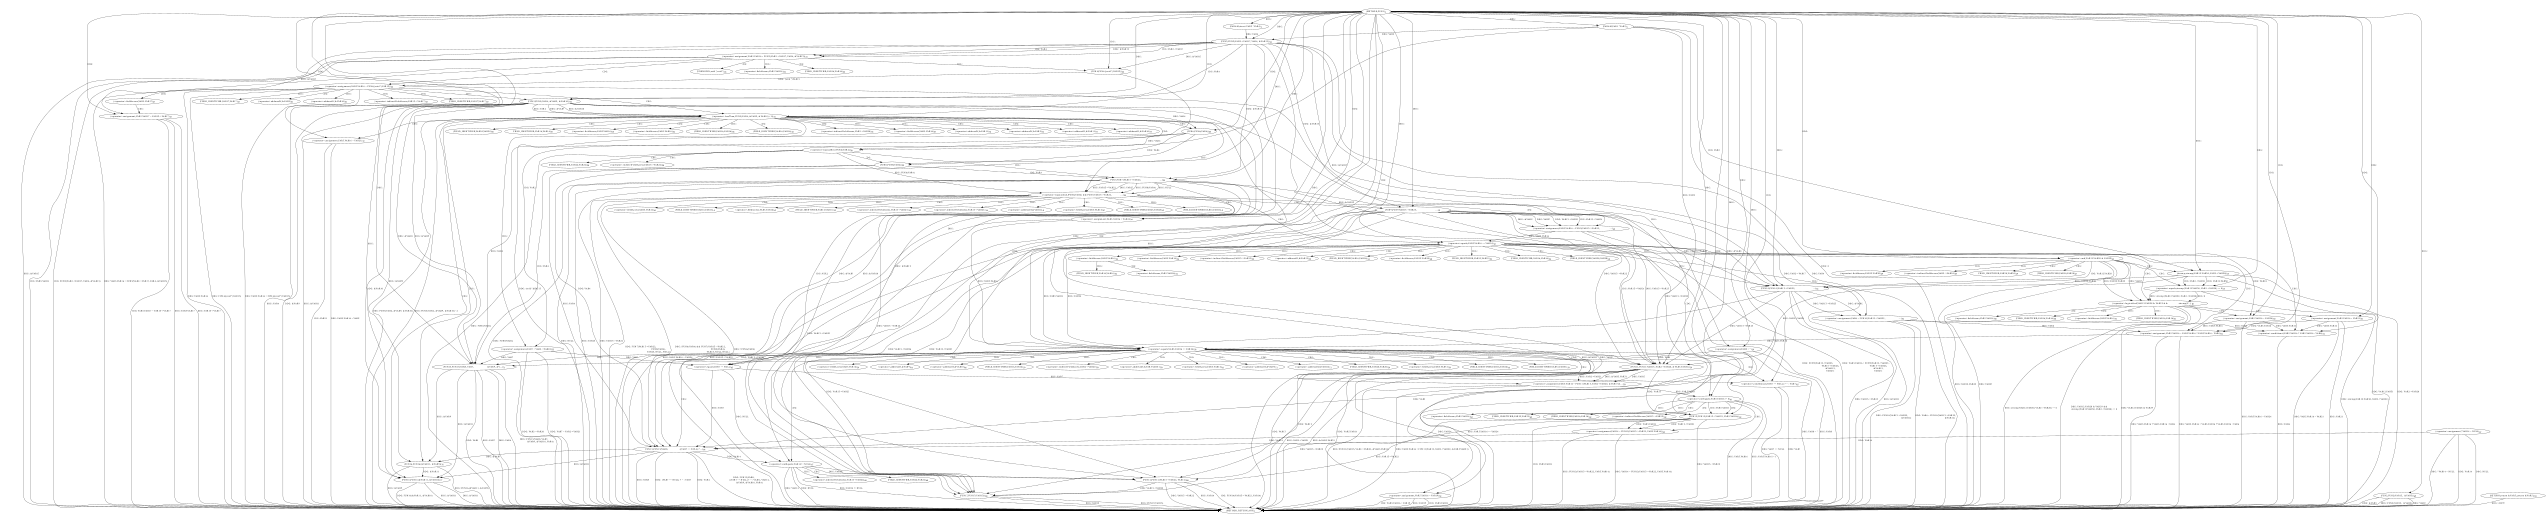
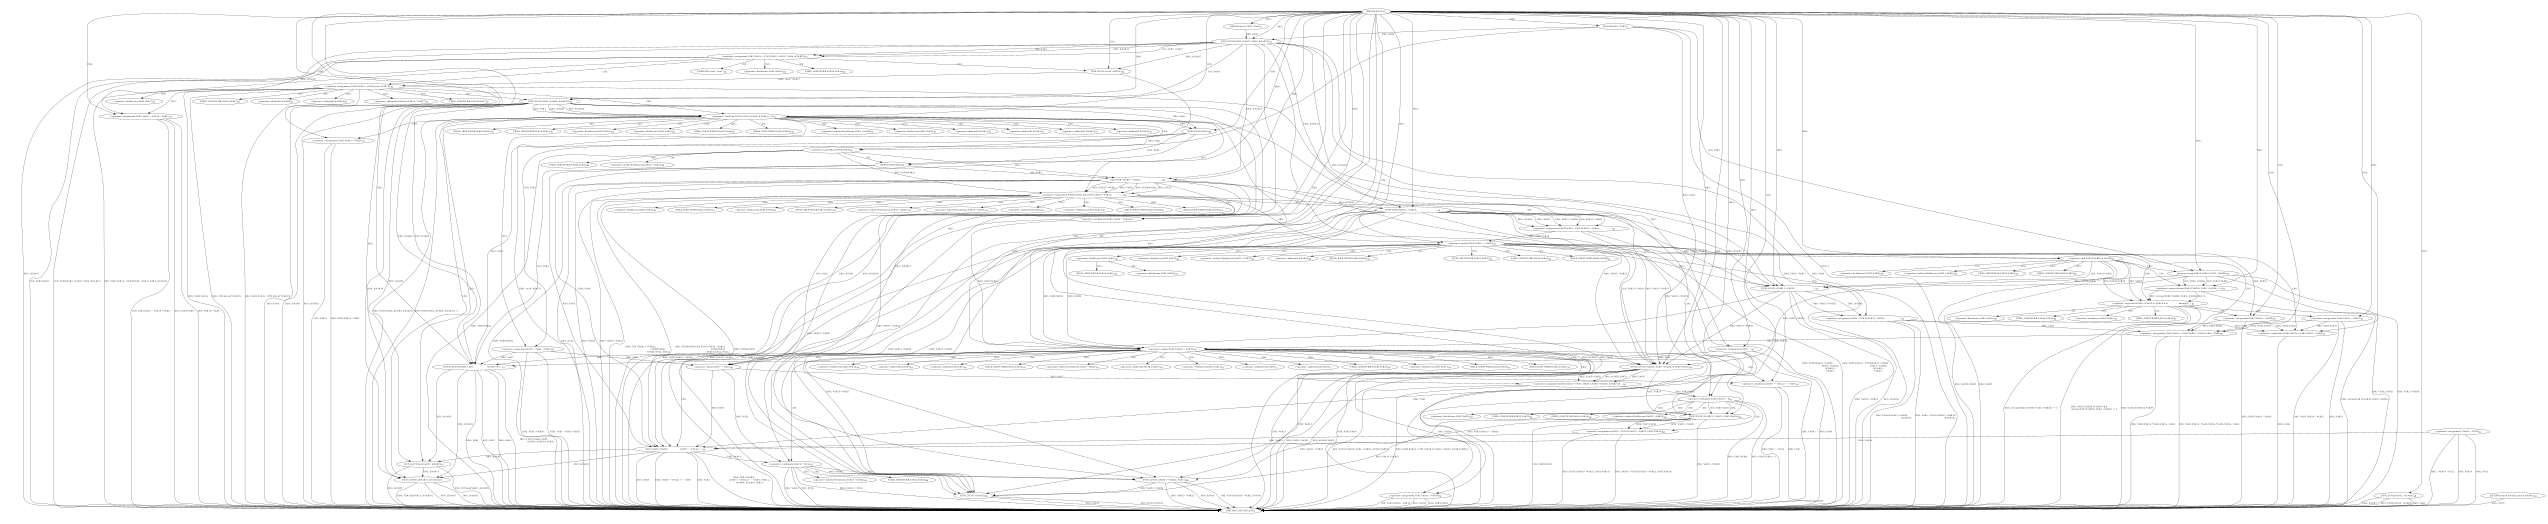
(137, 108) -> (233, 90)
(1411, 259) -> none
